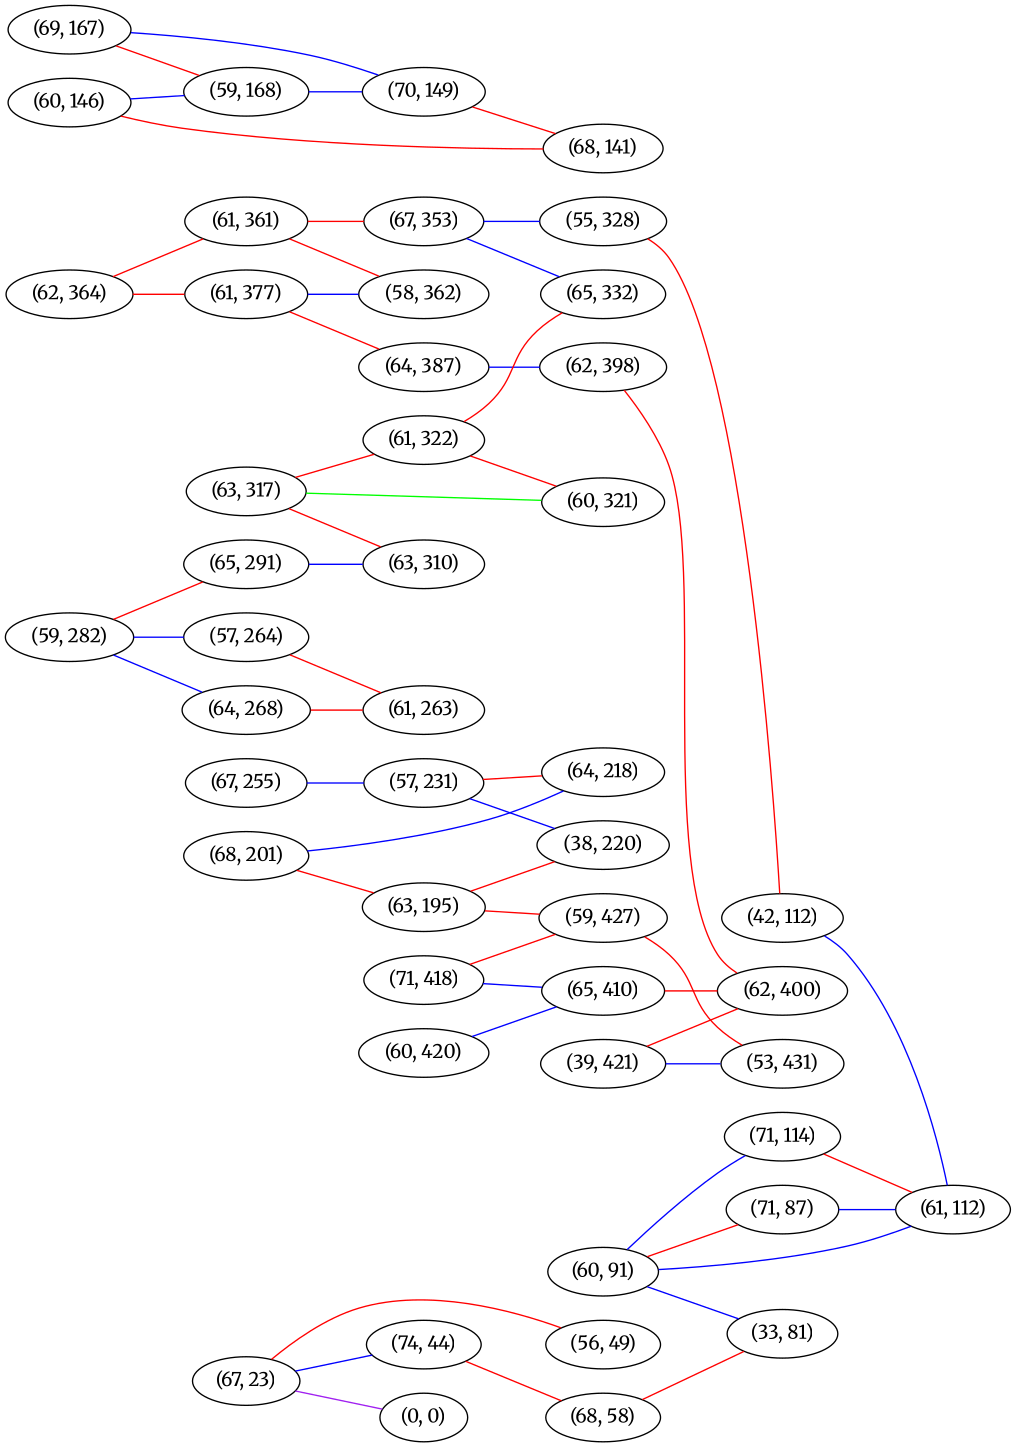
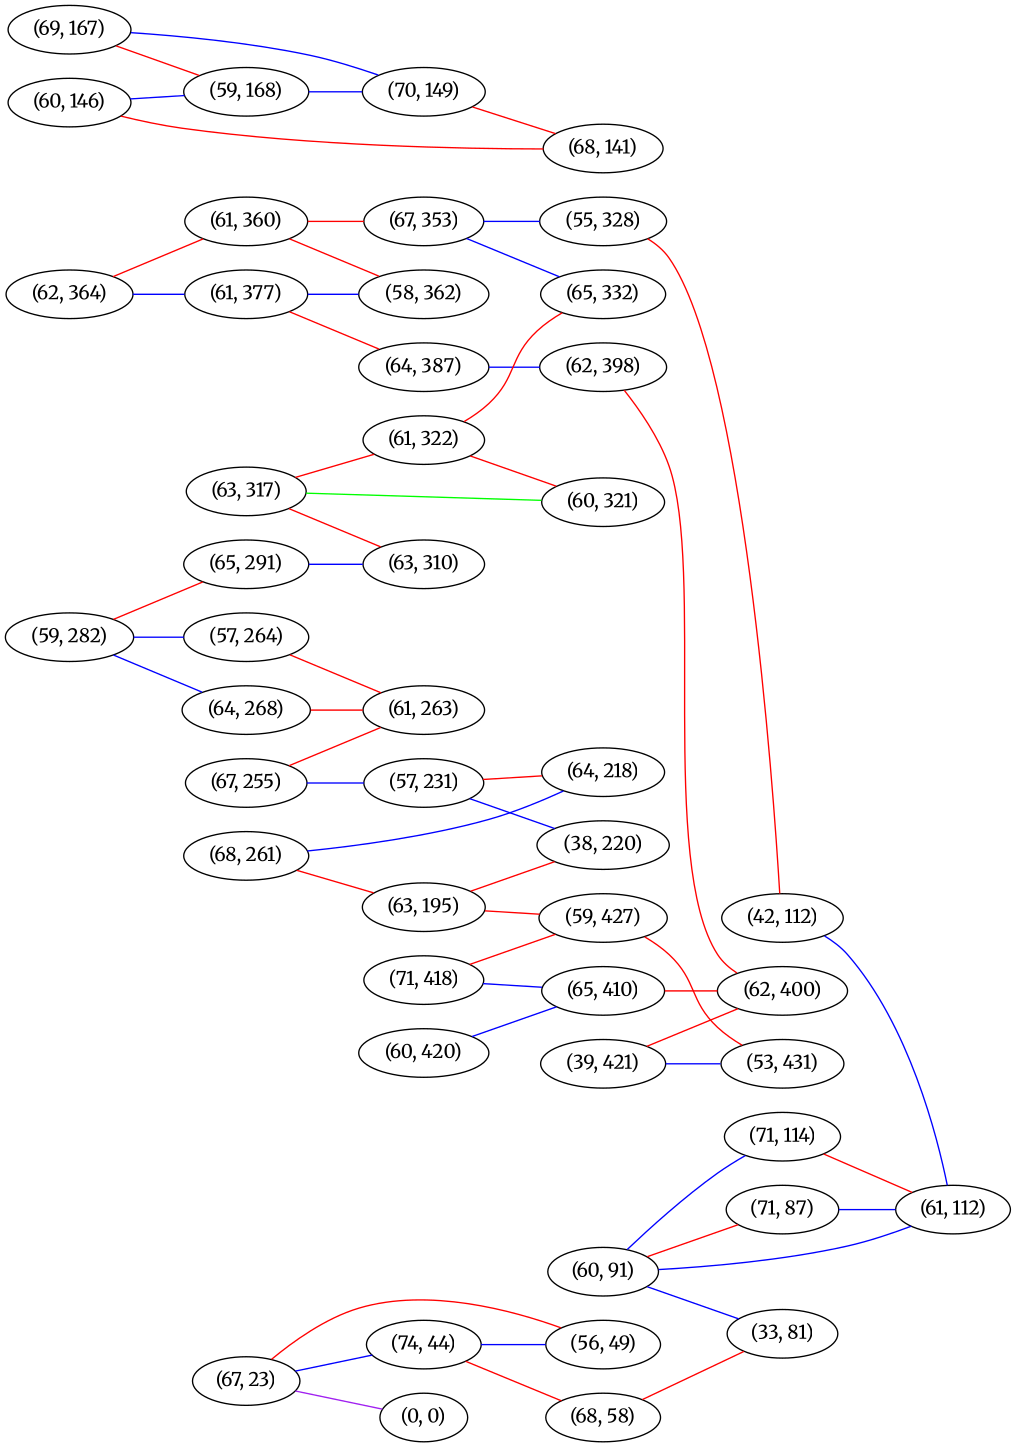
(246, 221) -> (246, 221)
(159, 294) -> (159, 294)
none -> (335, 747)
(246, 856) -> (246, 856)
none -> (513, 1345)
